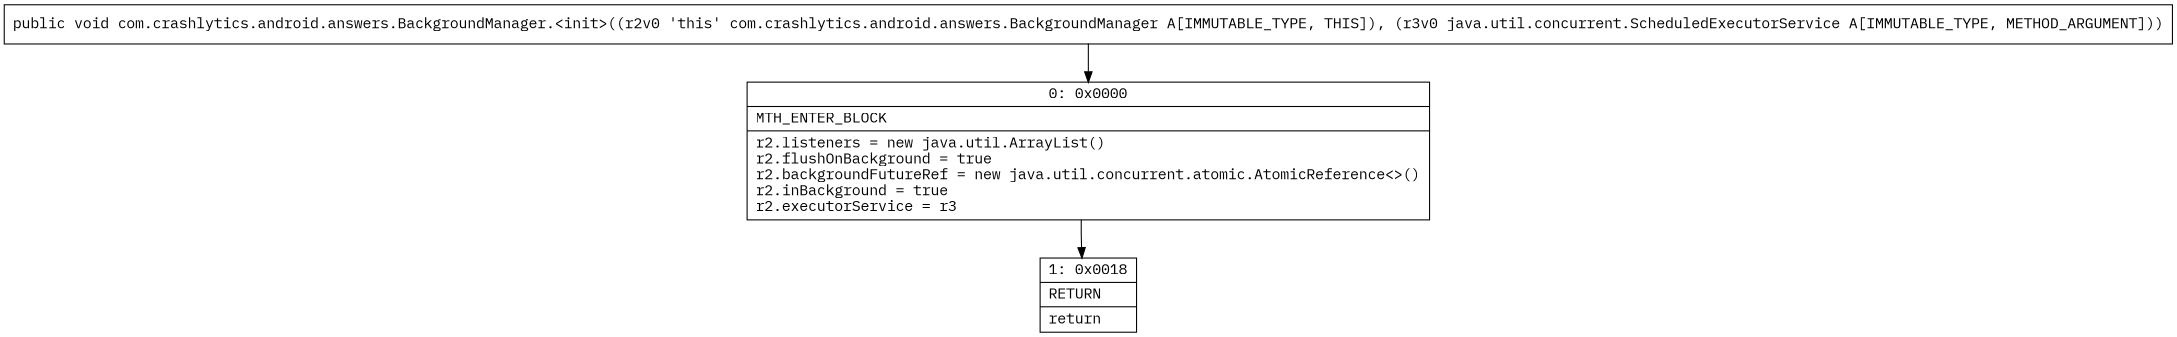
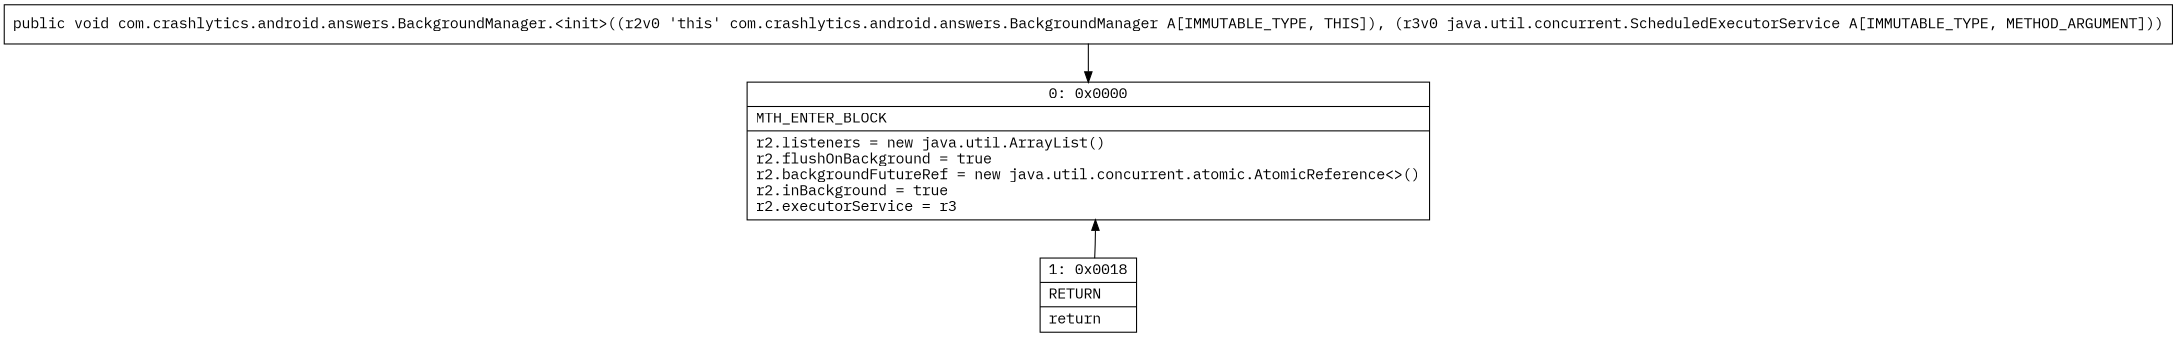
(1081, 234) -> (1095, 244)
